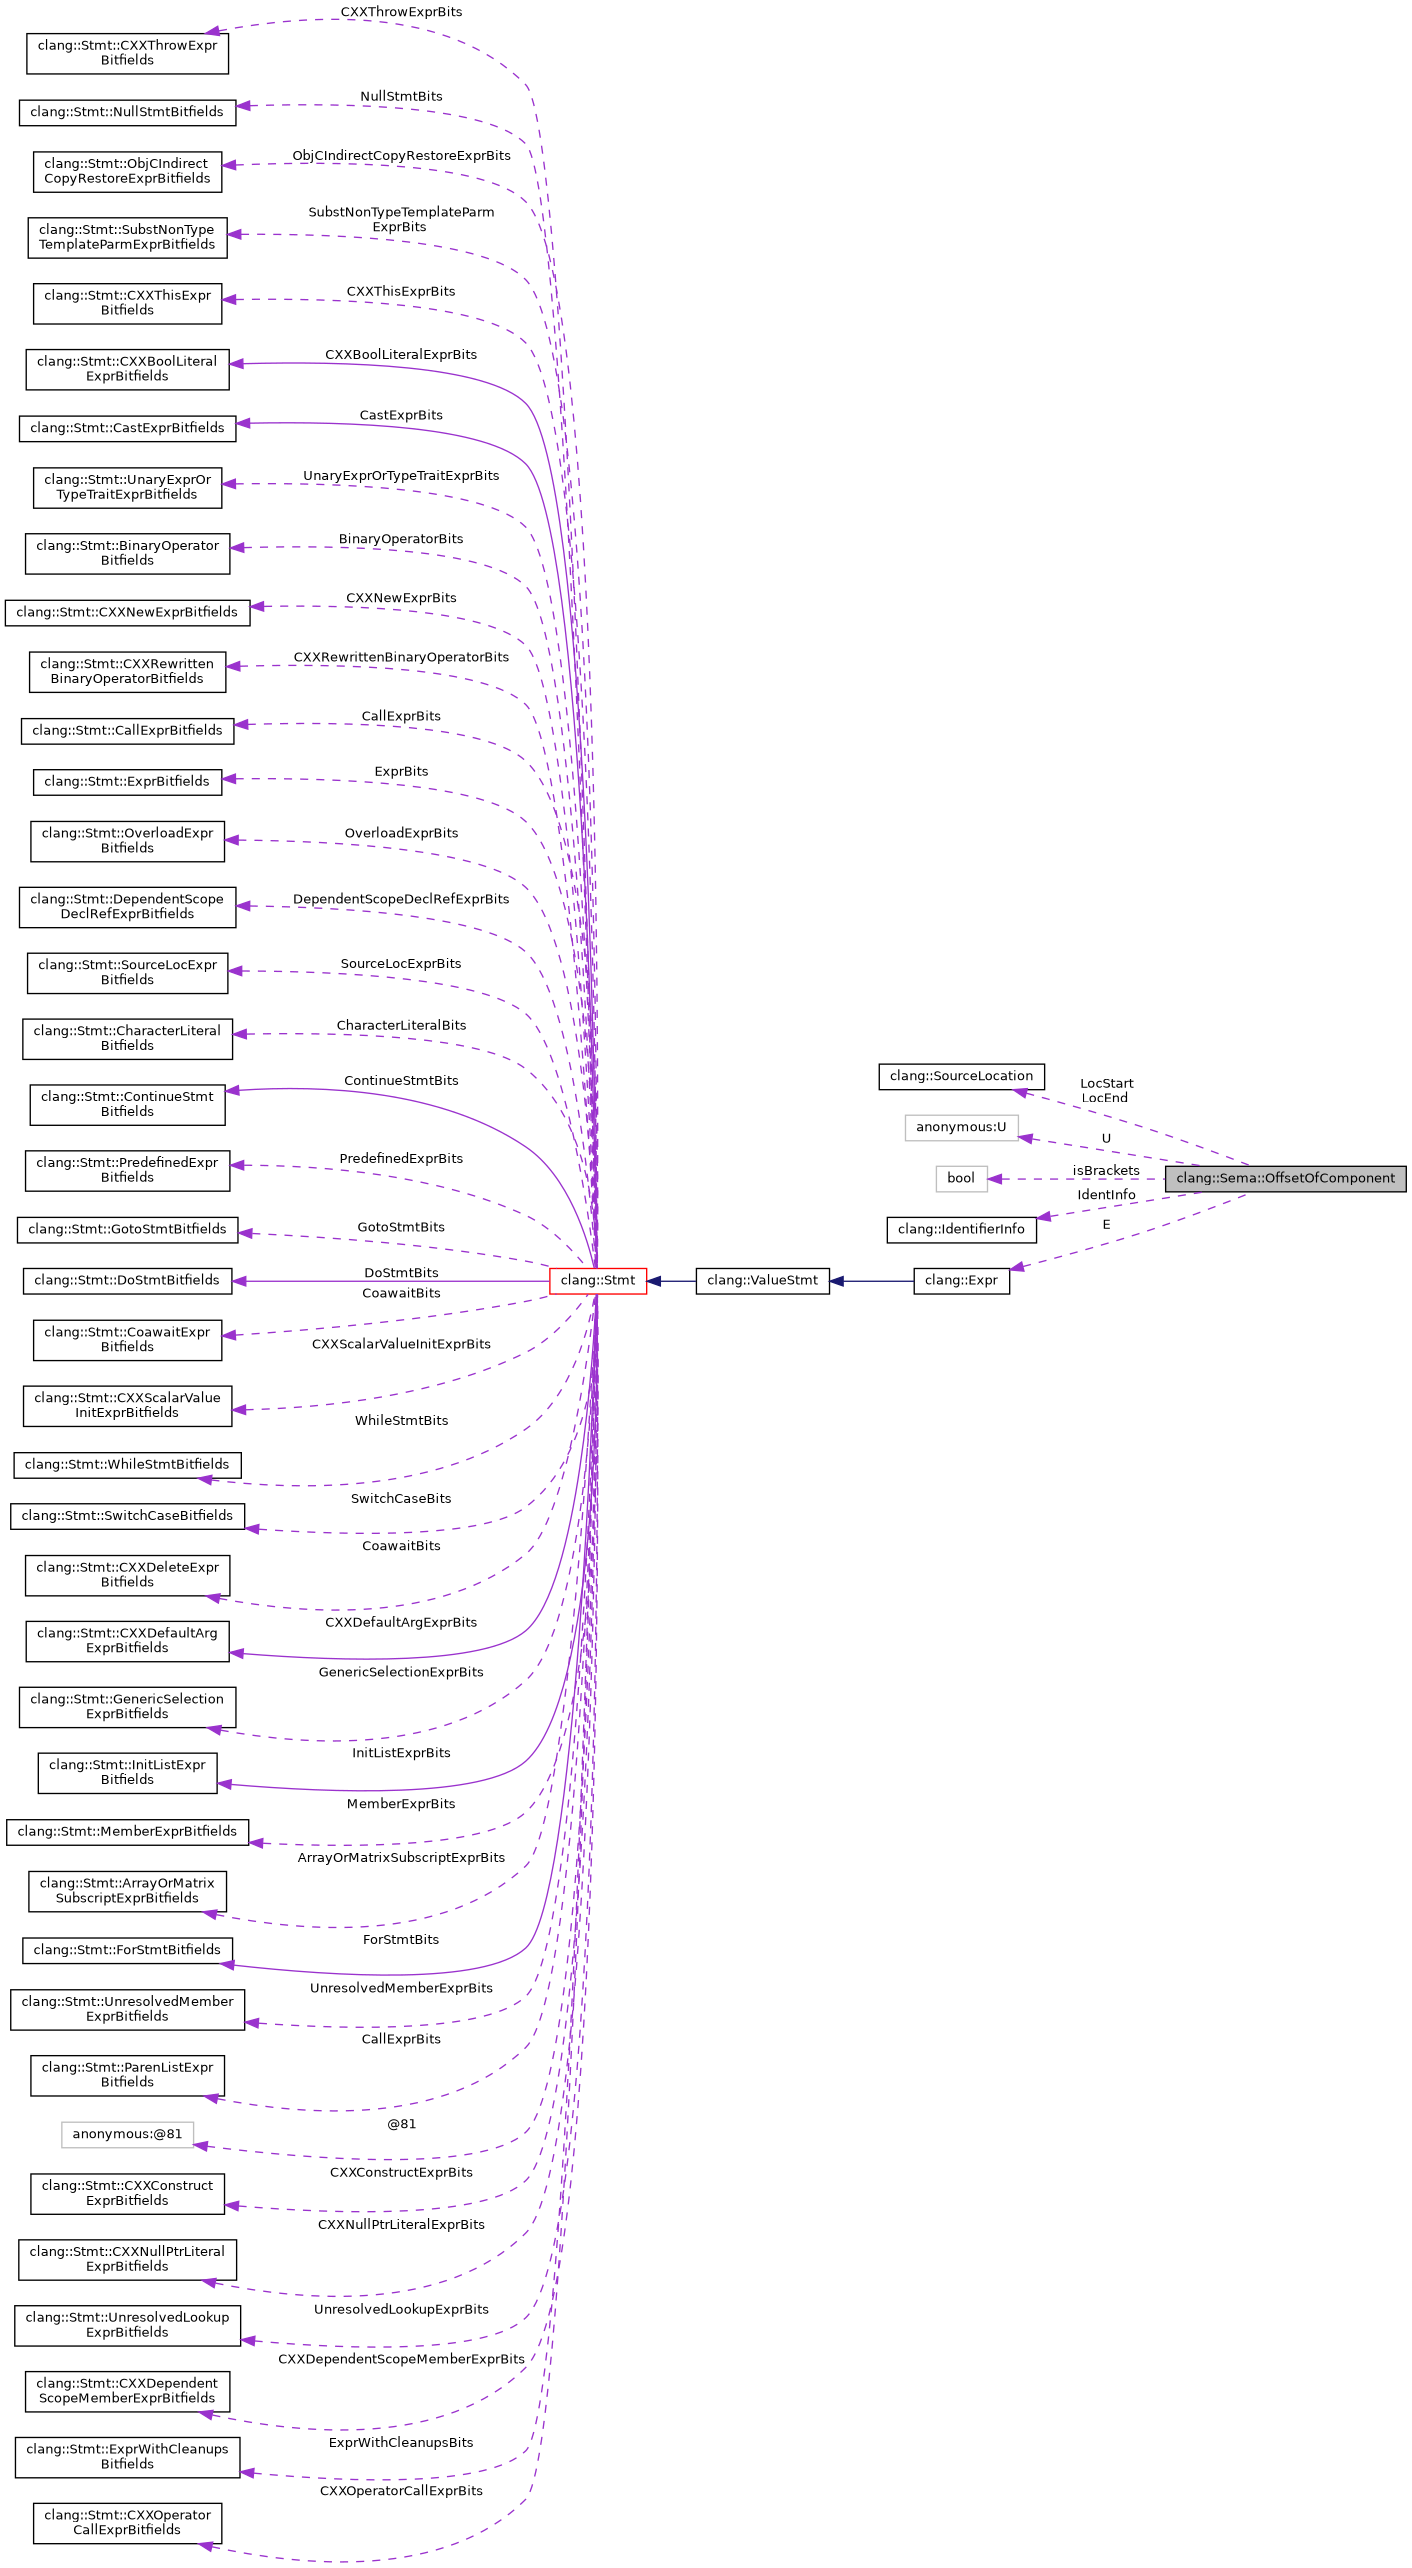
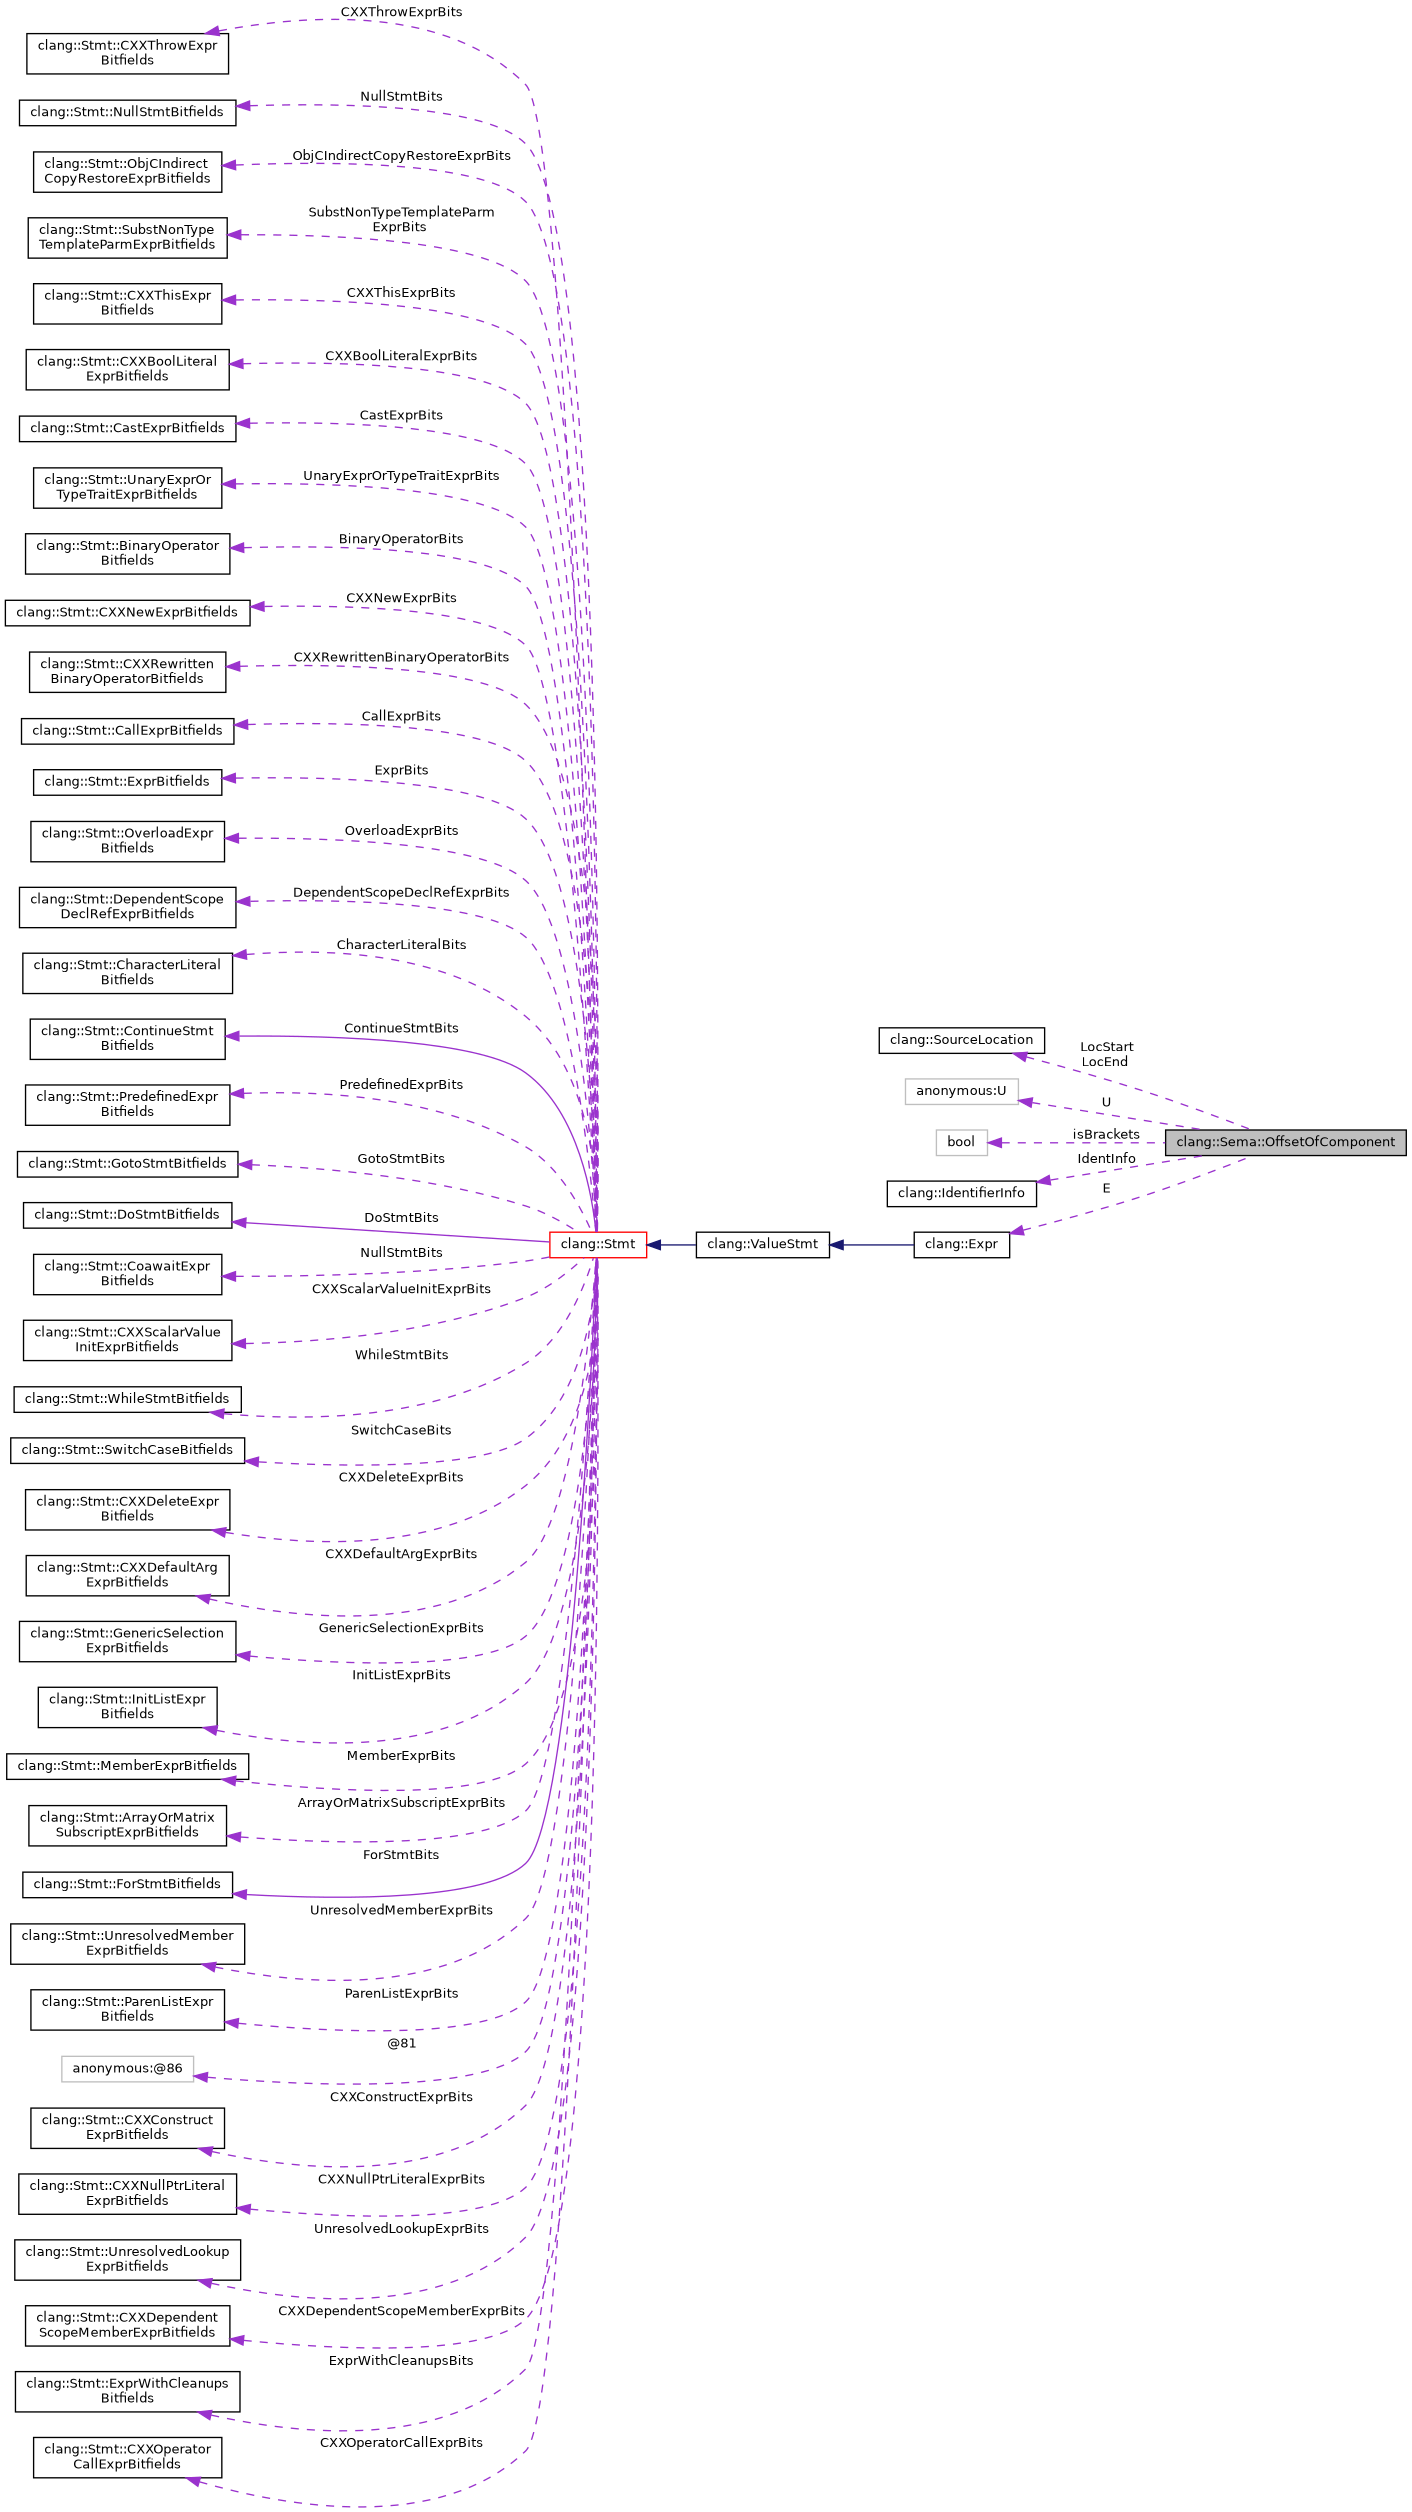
(557, 515) -> (555, 503)
(554, 559) -> (557, 572)
(128, 973) -> none
(400, 1294) -> (400, 1254)
(400, 1547) -> (400, 1478)
(544, 1606) -> (520, 1566)
(552, 1718) -> (553, 1634)
(400, 2040) -> (400, 1995)
(128, 2135) -> (128, 2069)
